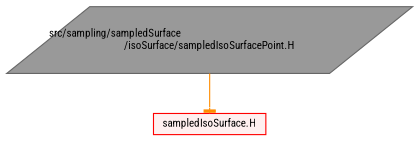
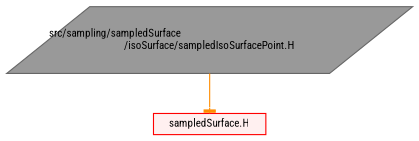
(210, 124) -> (210, 124)
